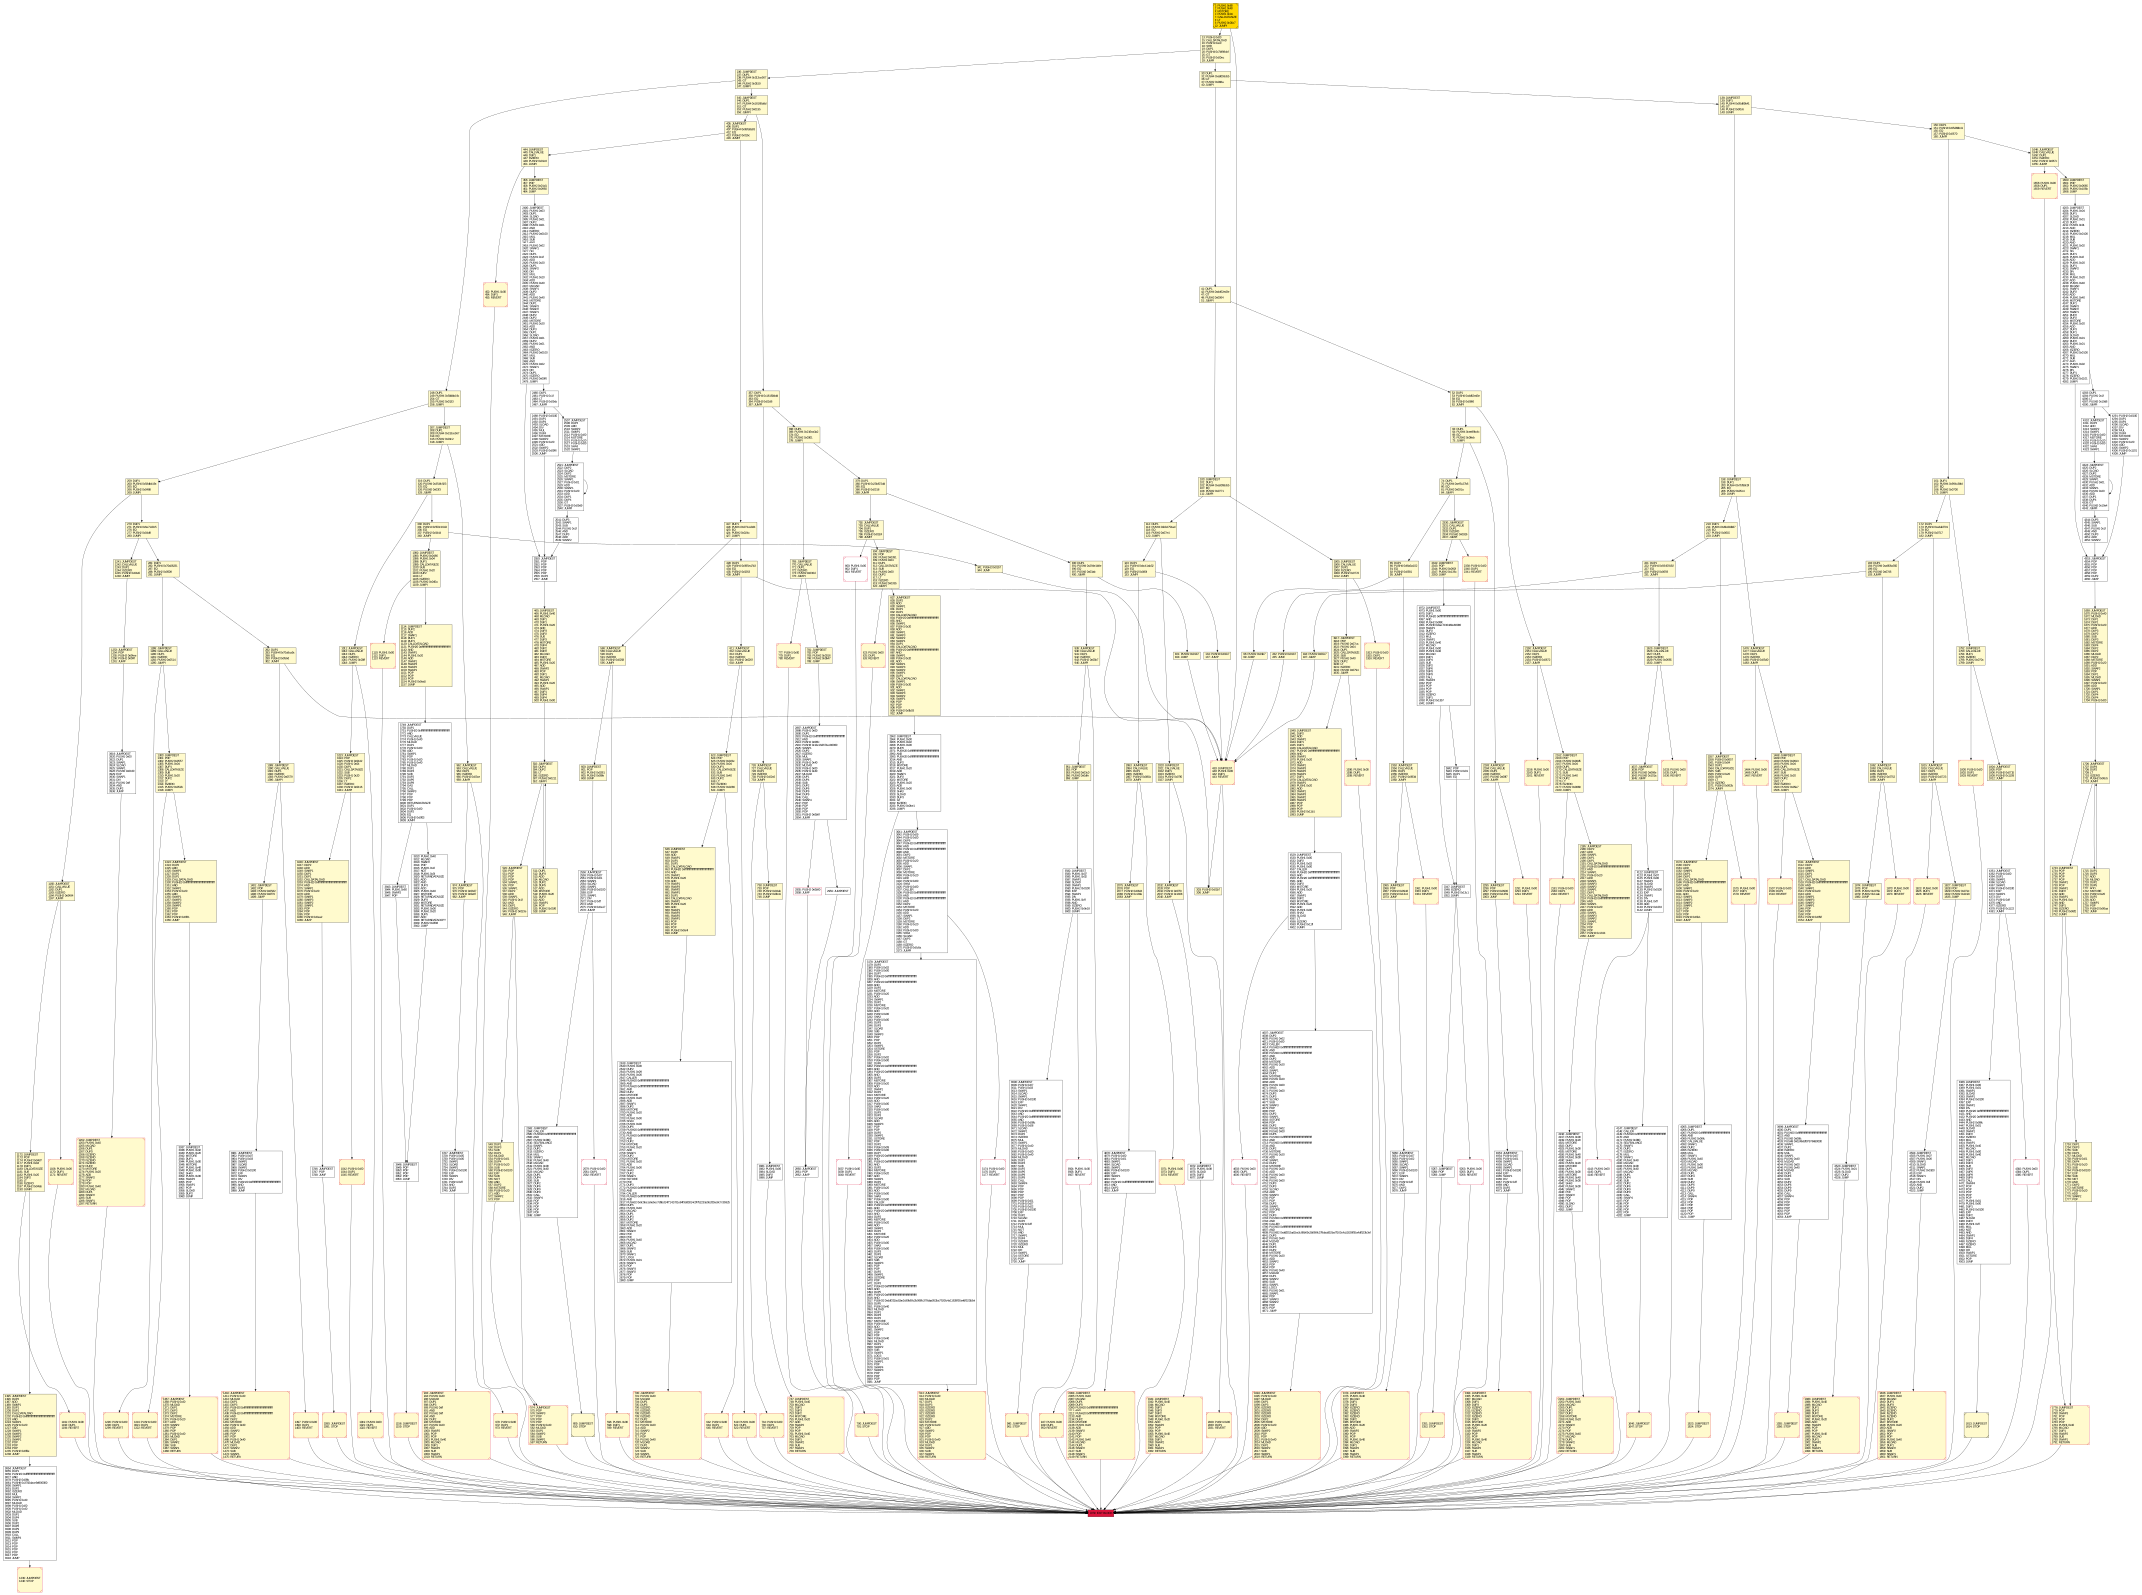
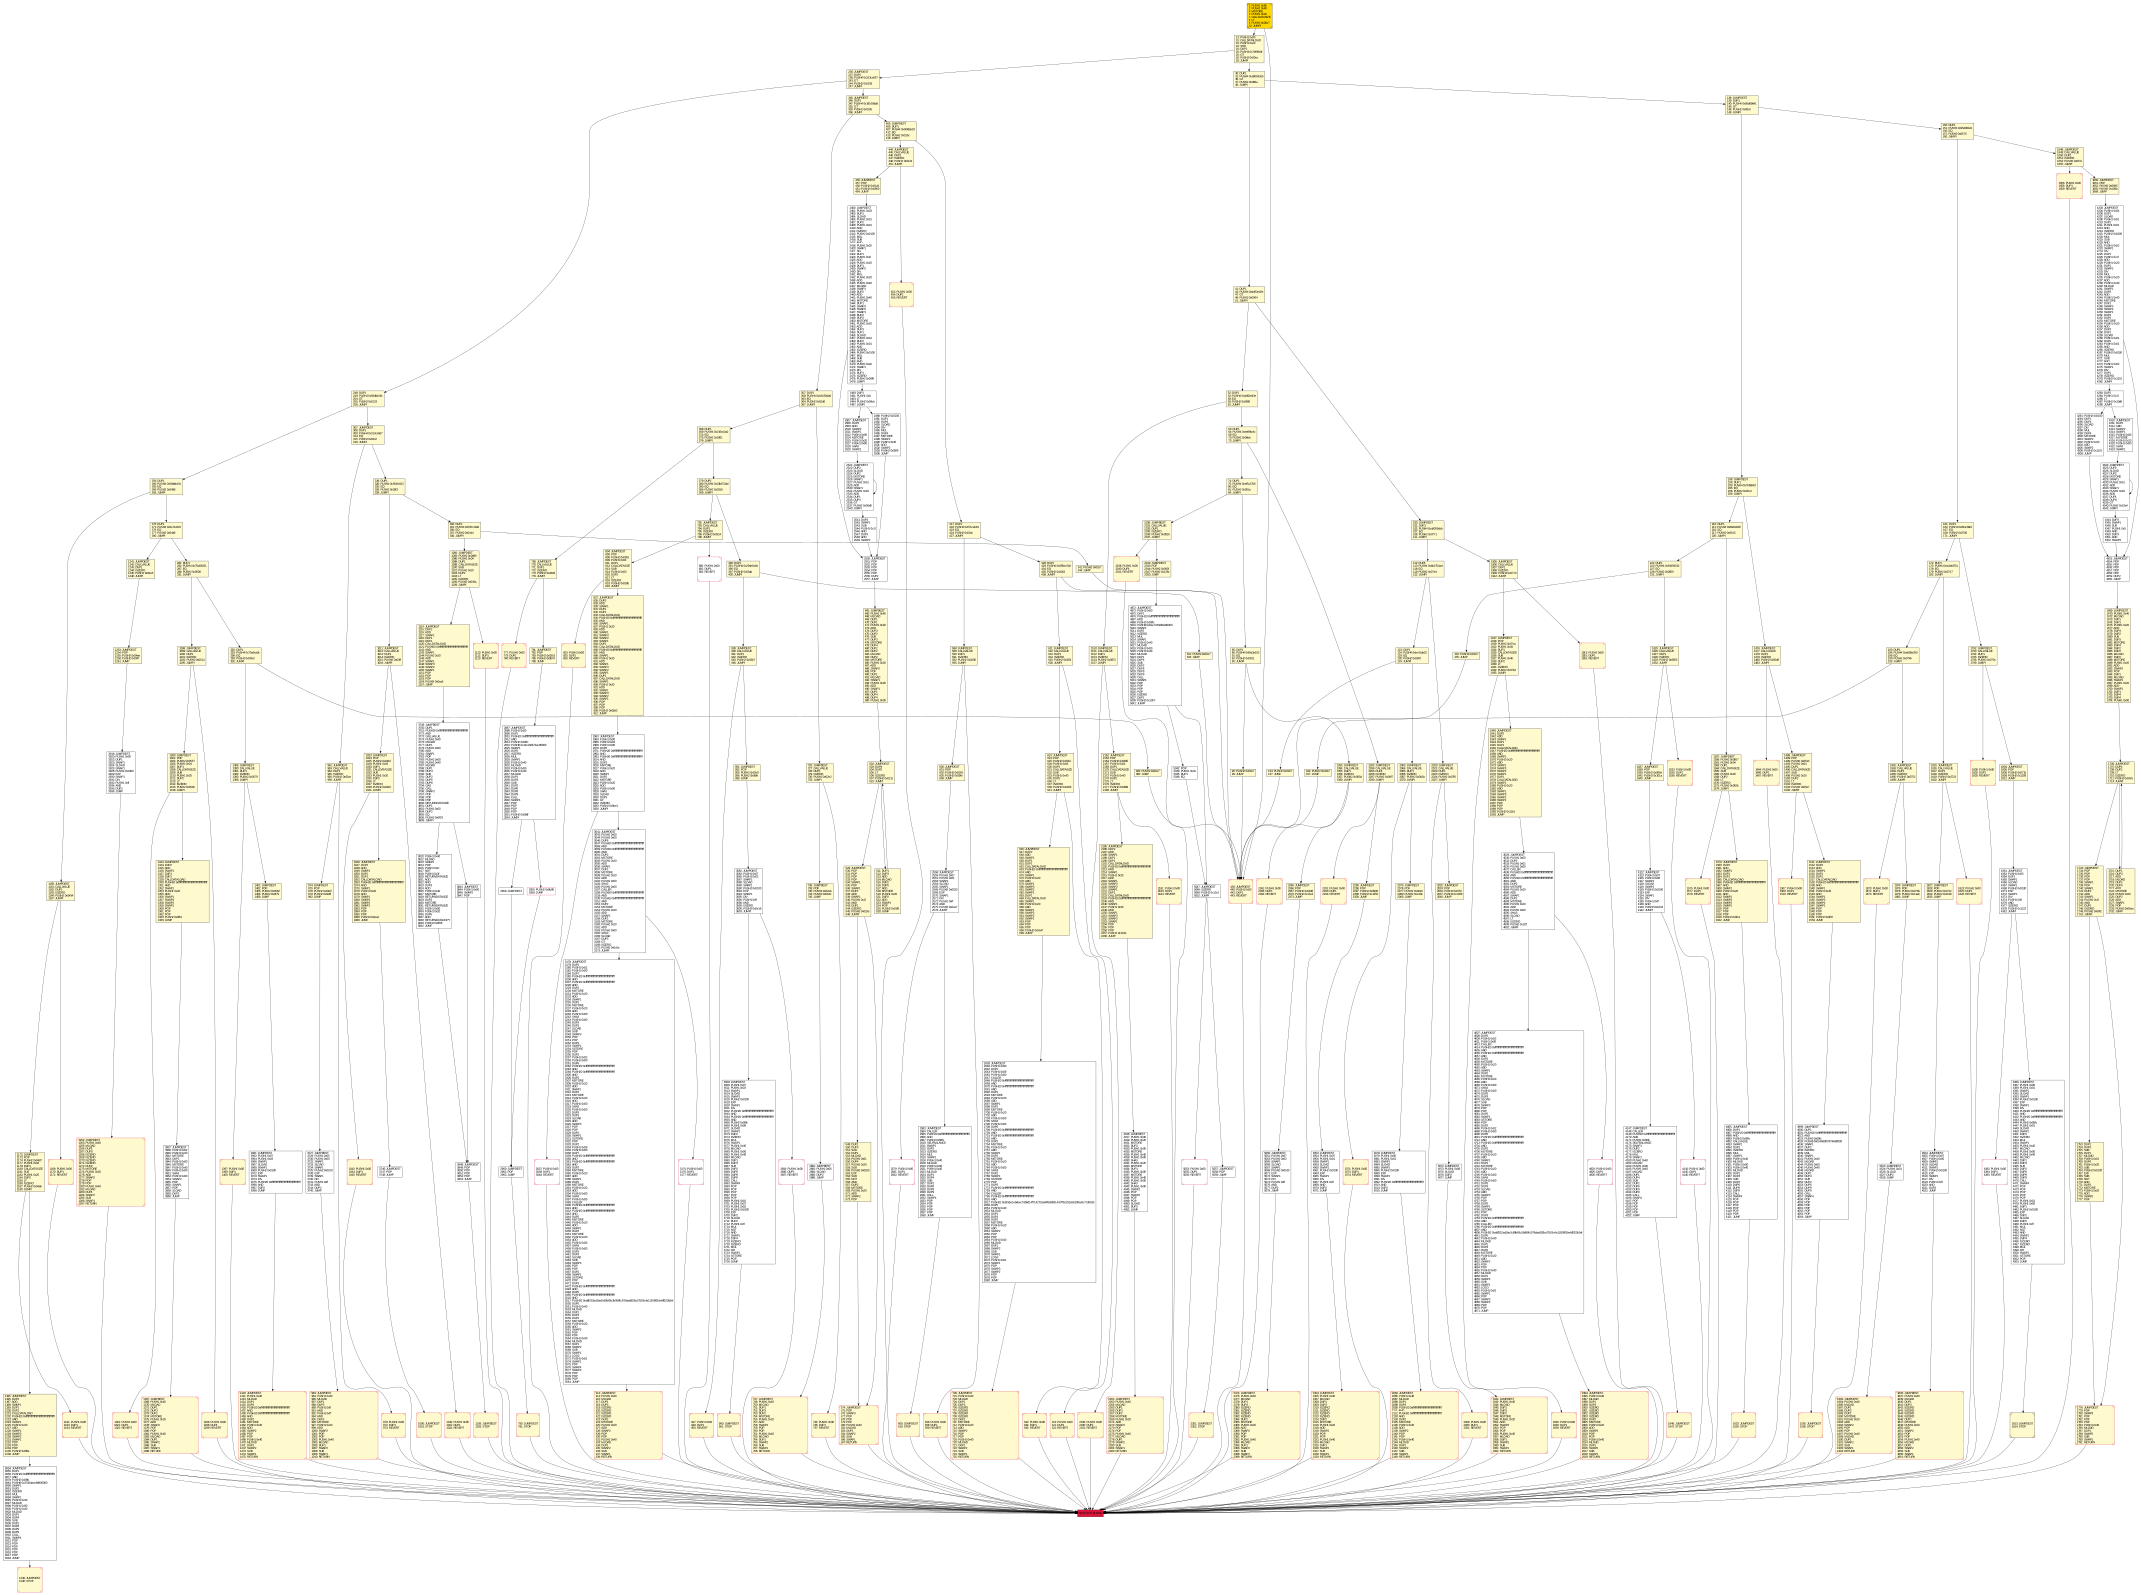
(1215, 835) -> (1196, 826)
(583, 1425) -> (908, 1425)
